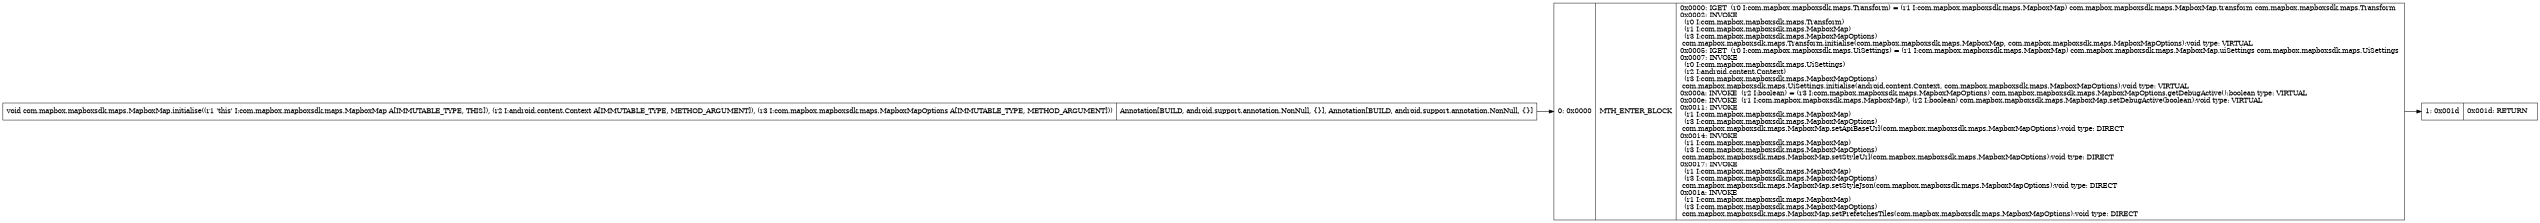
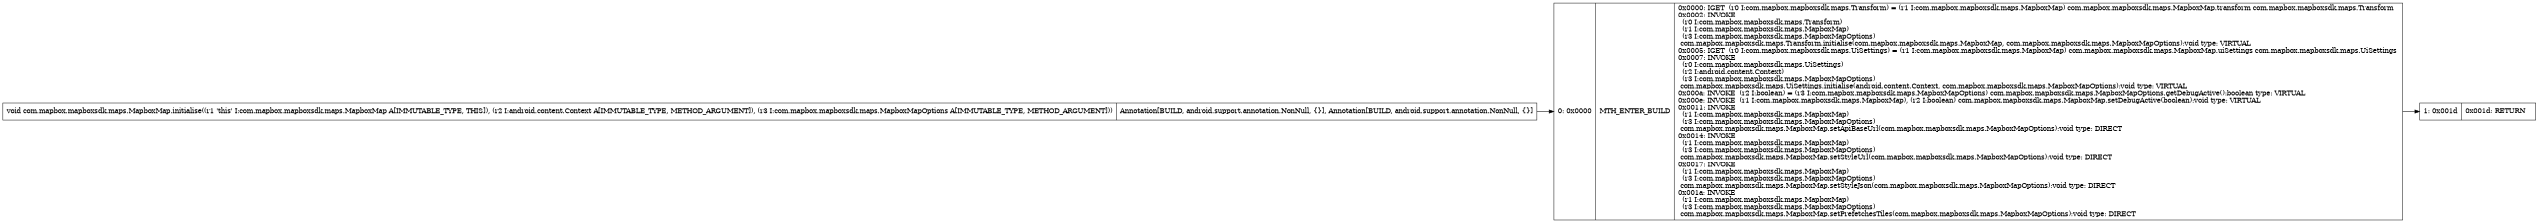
(1636, 111) -> (1635, 111)
